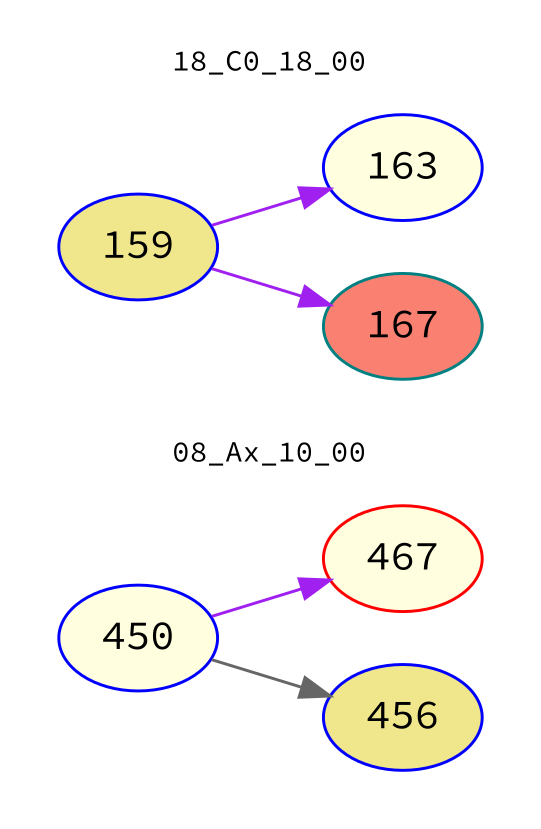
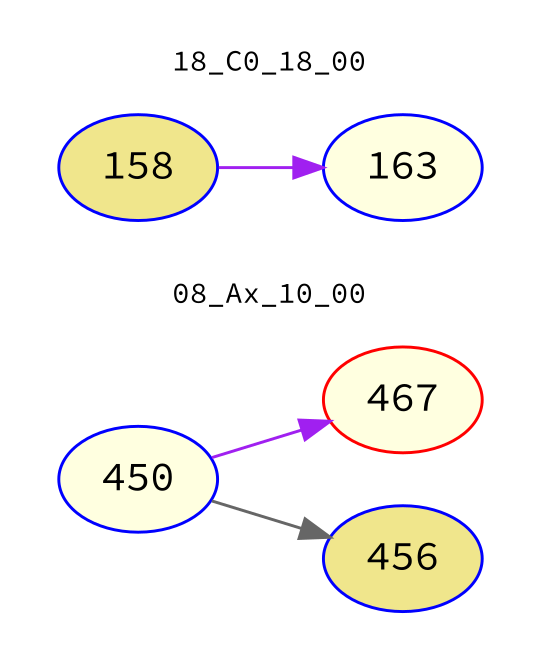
(138, 247) -> (138, 168)
(403, 326) -> none
